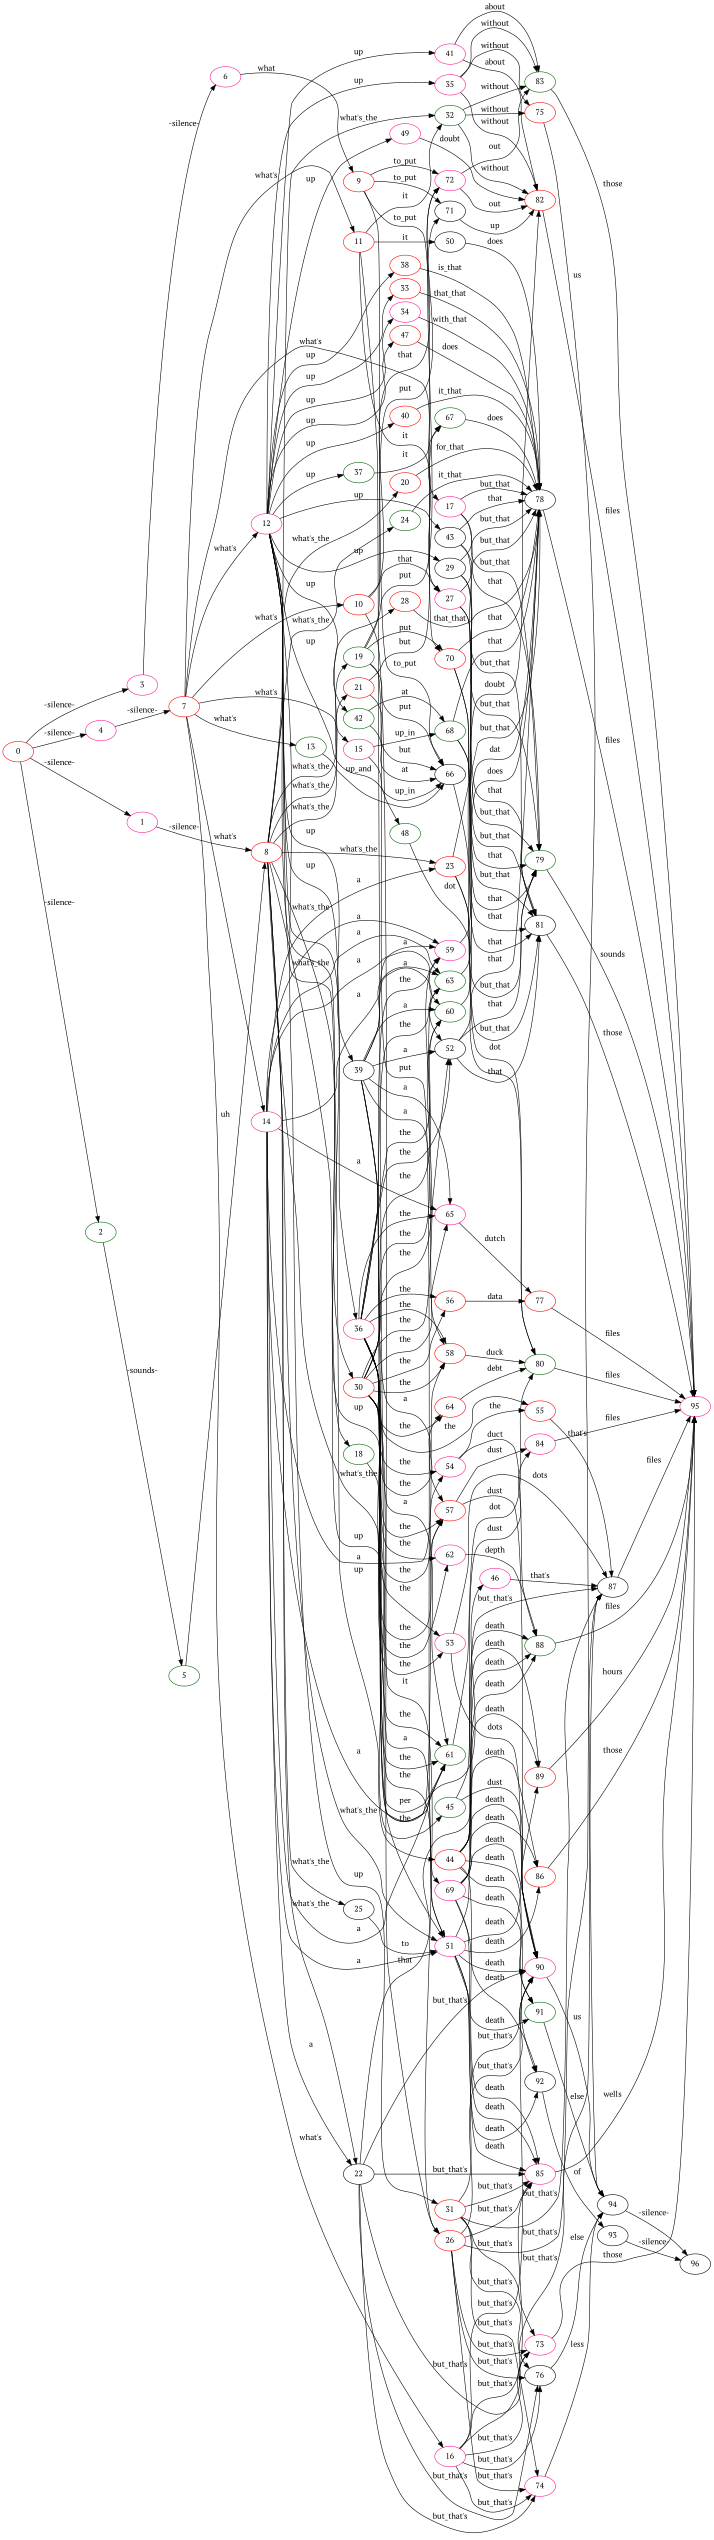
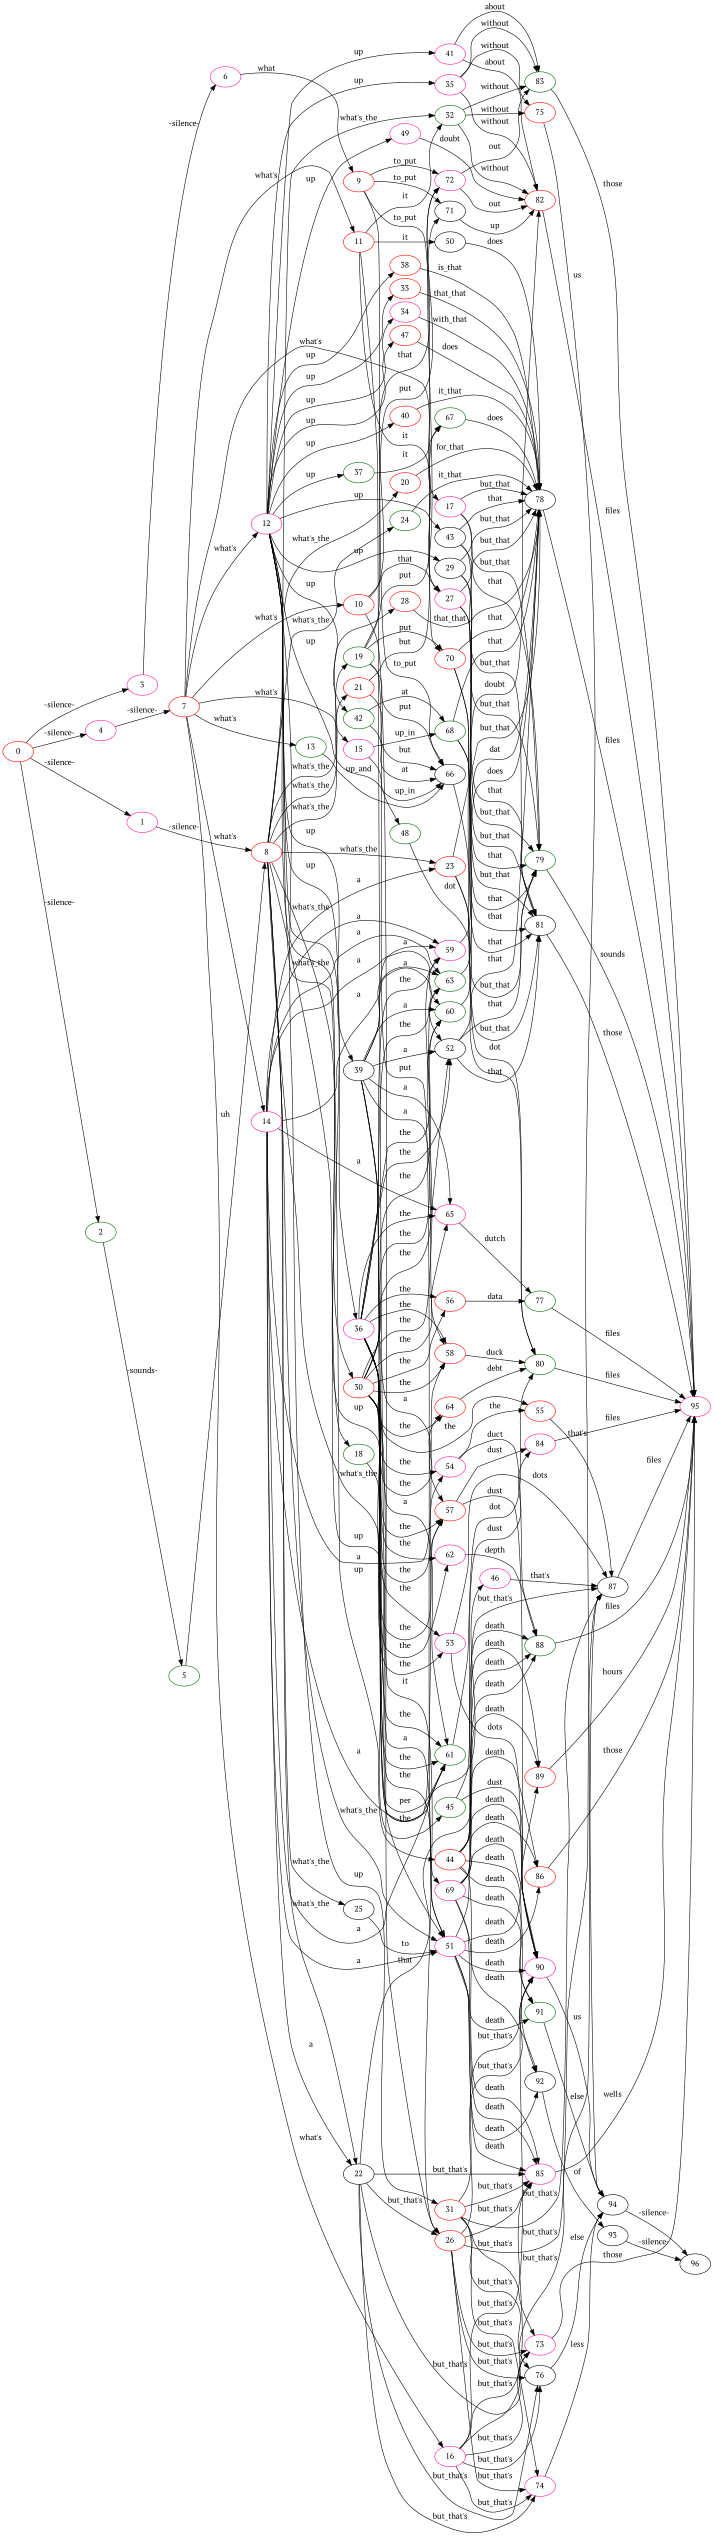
(540, 1301) -> (540, 1301)
(421, 2059) -> (397, 2211)
